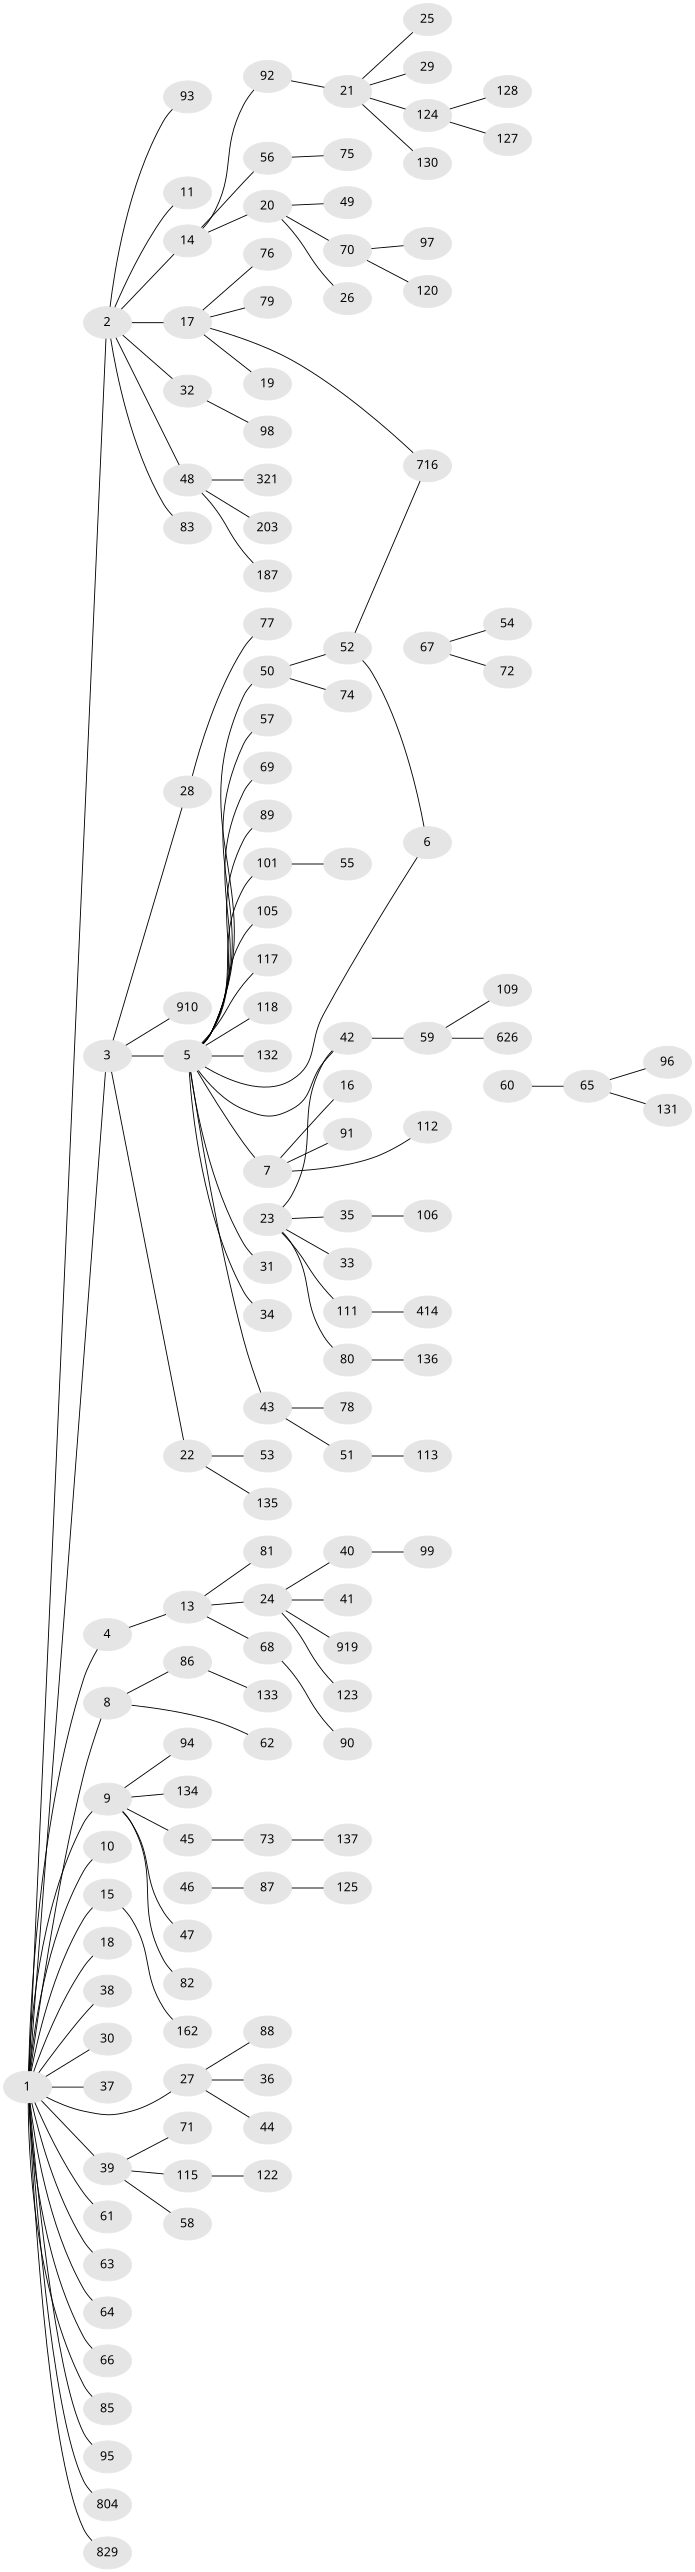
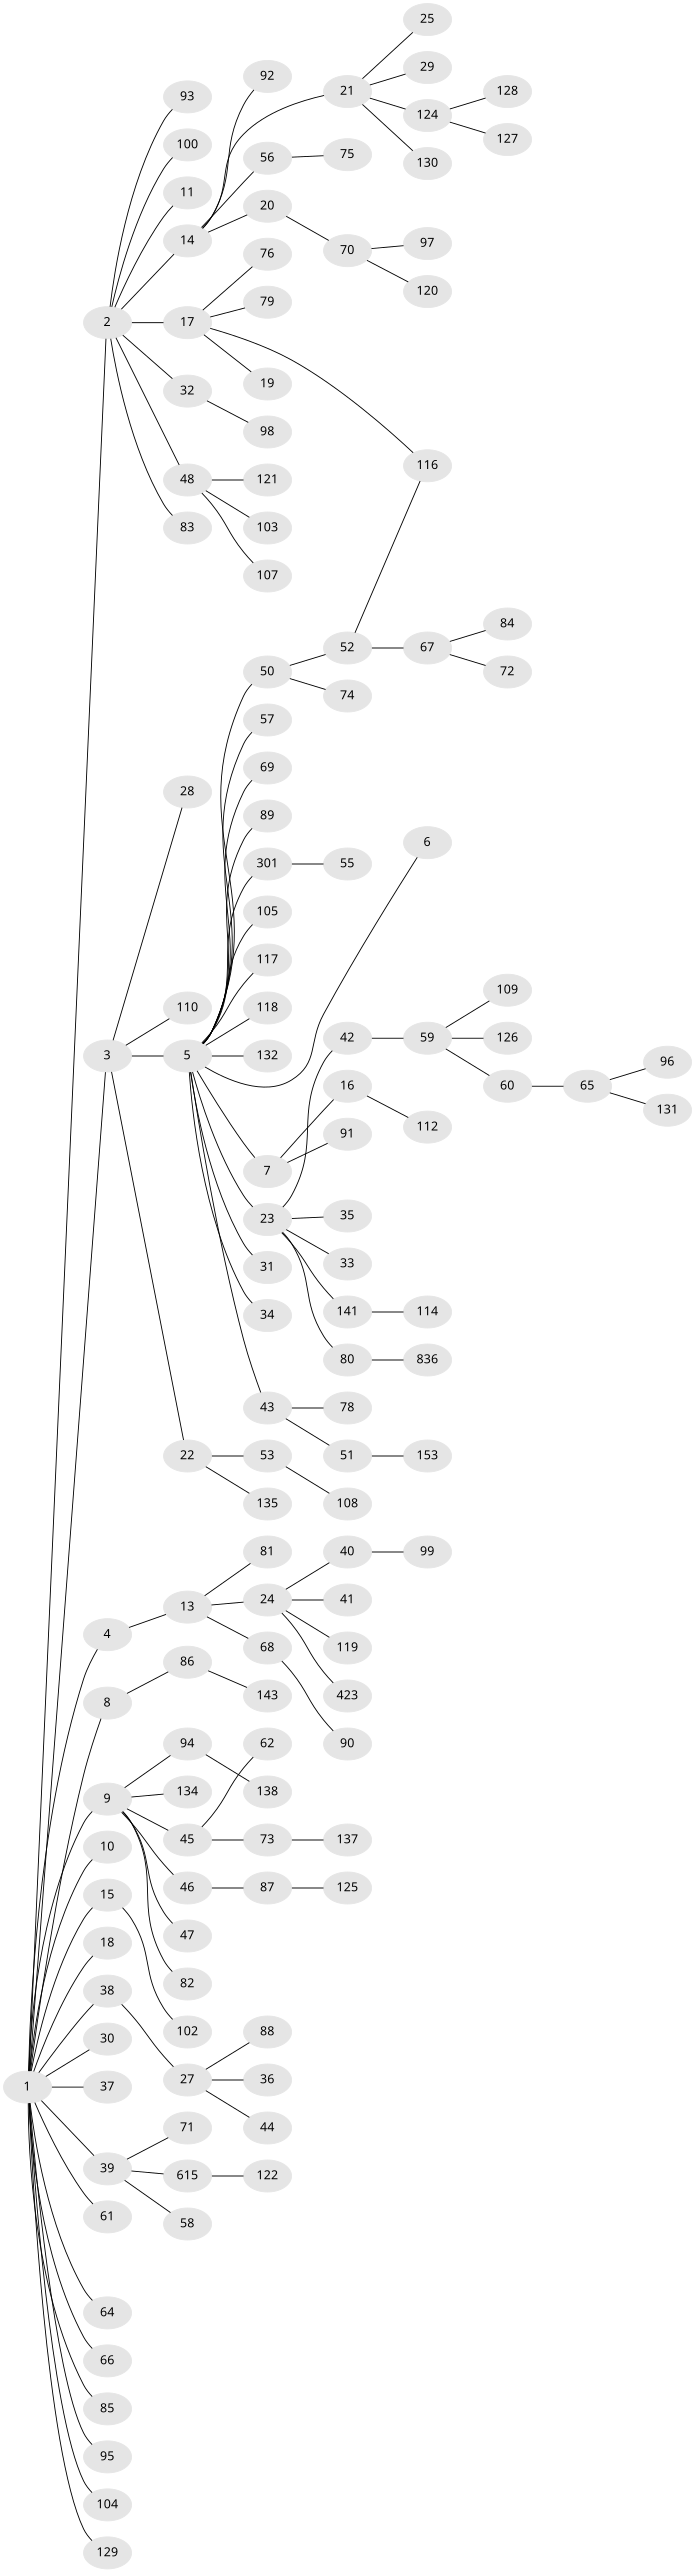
(308, 84) -> (239, 140)
none -> (188, 145)
(348, 203) -> none
(348, 299) -> none
(428, 466) -> (428, 466)
(268, 480) -> (268, 480)
(268, 528) -> (268, 528)
(268, 576) -> (268, 576)
(268, 624) -> none
(508, 624) -> (508, 624)
(402, 740) -> (388, 648)
(268, 864) -> (268, 864)
(188, 1008) -> (188, 1008)
(508, 1038) -> (508, 1038)
none -> (468, 1062)
(274, 1116) -> (217, 1142)
(354, 1163) -> (388, 1107)
(428, 1216) -> none
(348, 1312) -> (348, 1312)
(428, 1312) -> (428, 1312)
(428, 1360) -> (428, 1360)
(428, 1456) -> (428, 1456)
none -> (348, 1504)
(348, 1648) -> (348, 1648)
(268, 1696) -> (268, 1696)
(348, 1696) -> (348, 1696)
(191, 1715) -> (228, 1792)
none -> (268, 1792)
none -> (148, 1844)
(188, 2032) -> (188, 2032)
(110, 2115) -> (148, 2036)
(188, 2176) -> (188, 2176)
(108, 2265) -> none
(108, 2505) -> (108, 2505)
(108, 2553) -> (108, 2553)
